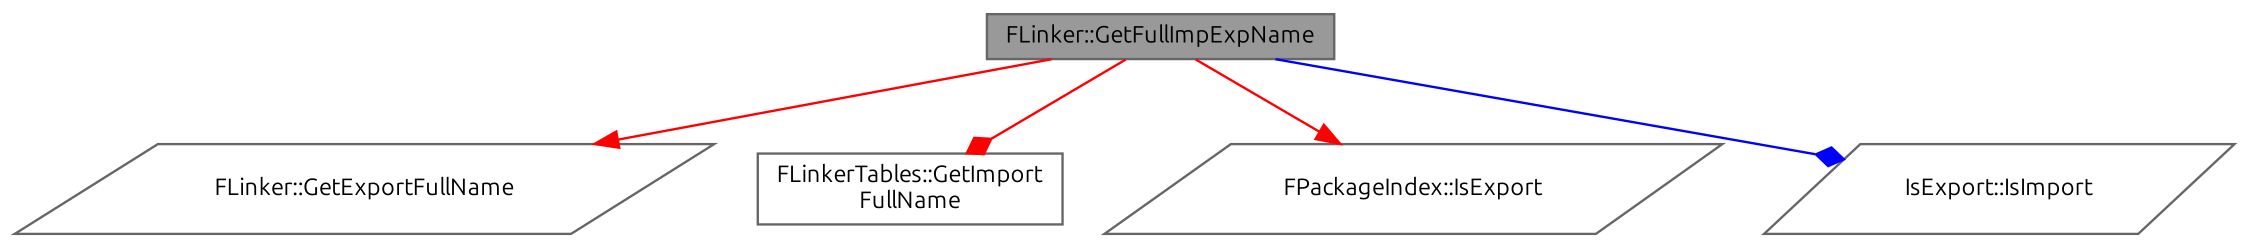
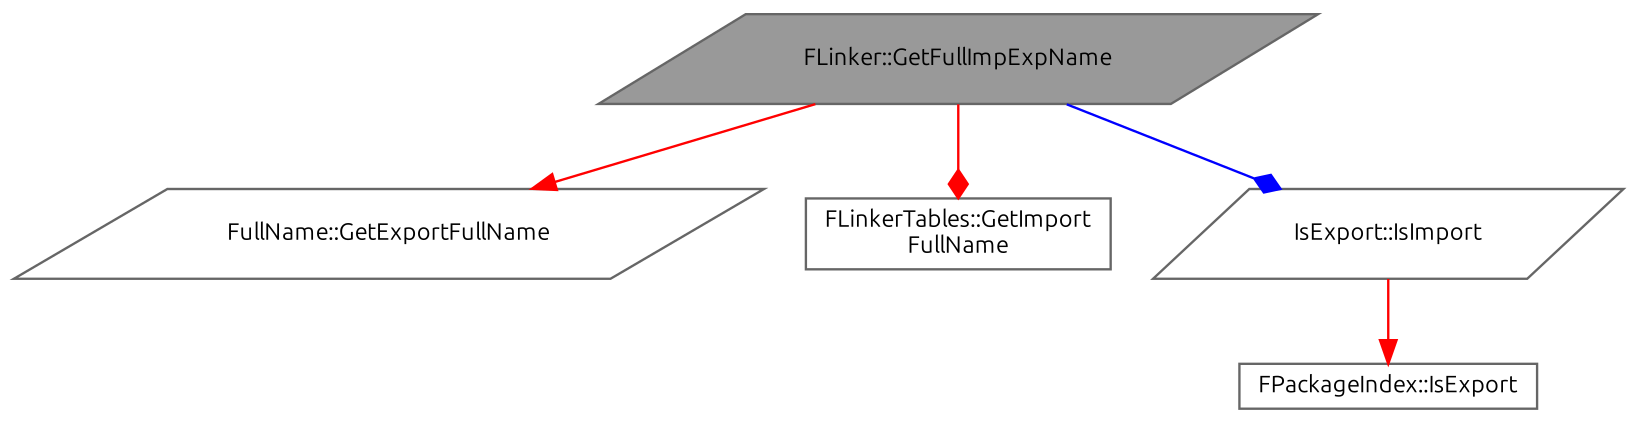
(1161, 37) -> (958, 59)
(1258, 96) -> (1388, 310)
(364, 189) -> (389, 234)
(1413, 189) -> (1388, 386)
